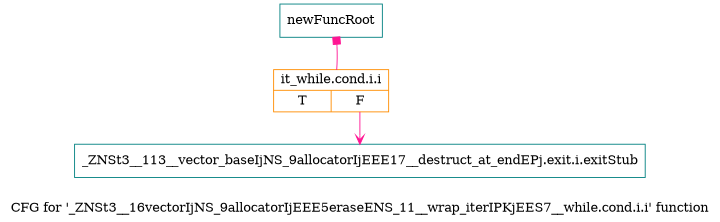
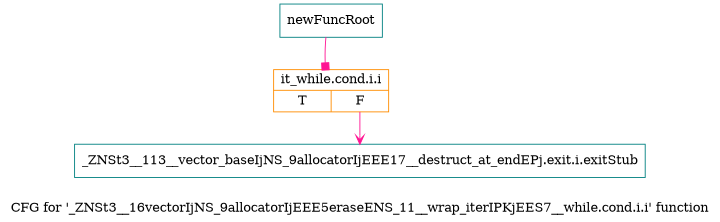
(337, 58) -> (325, 49)
